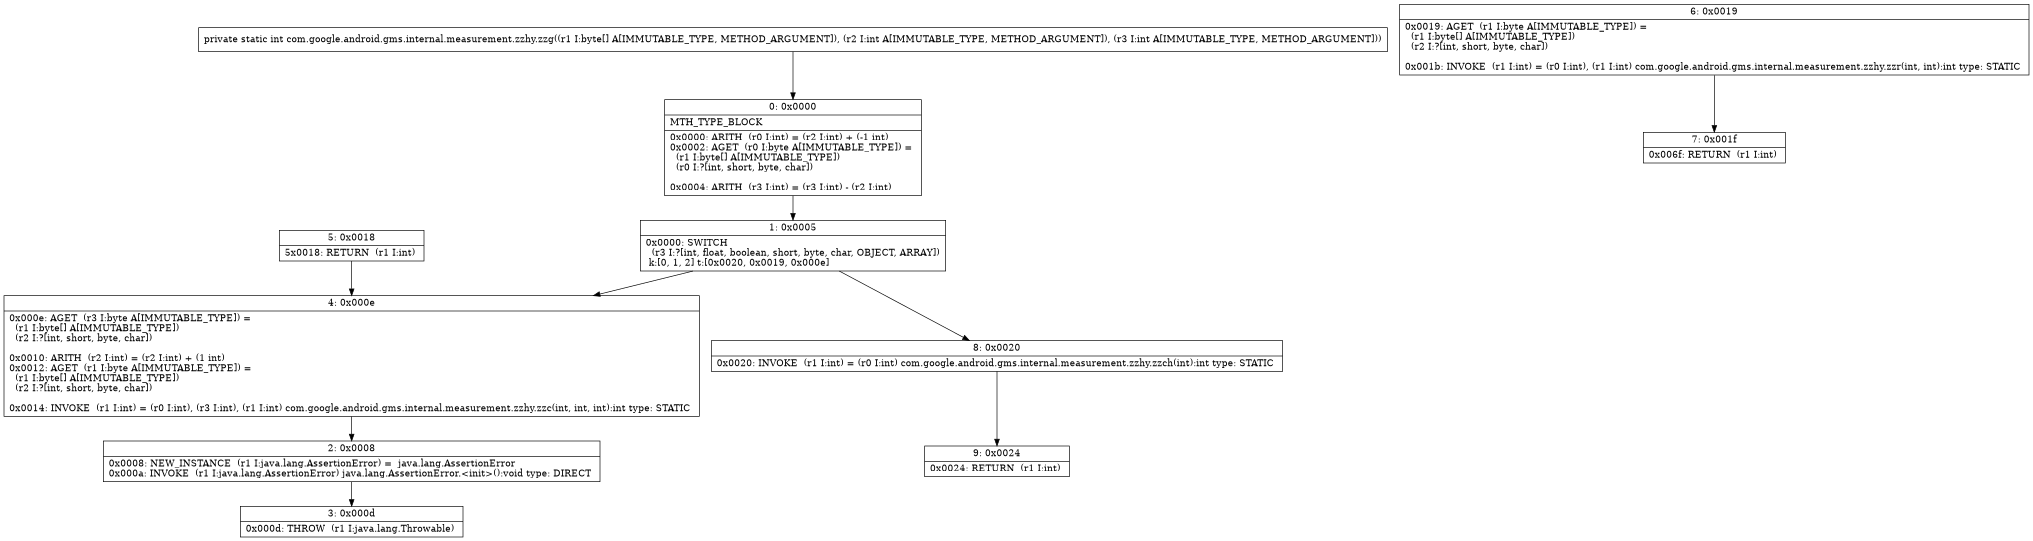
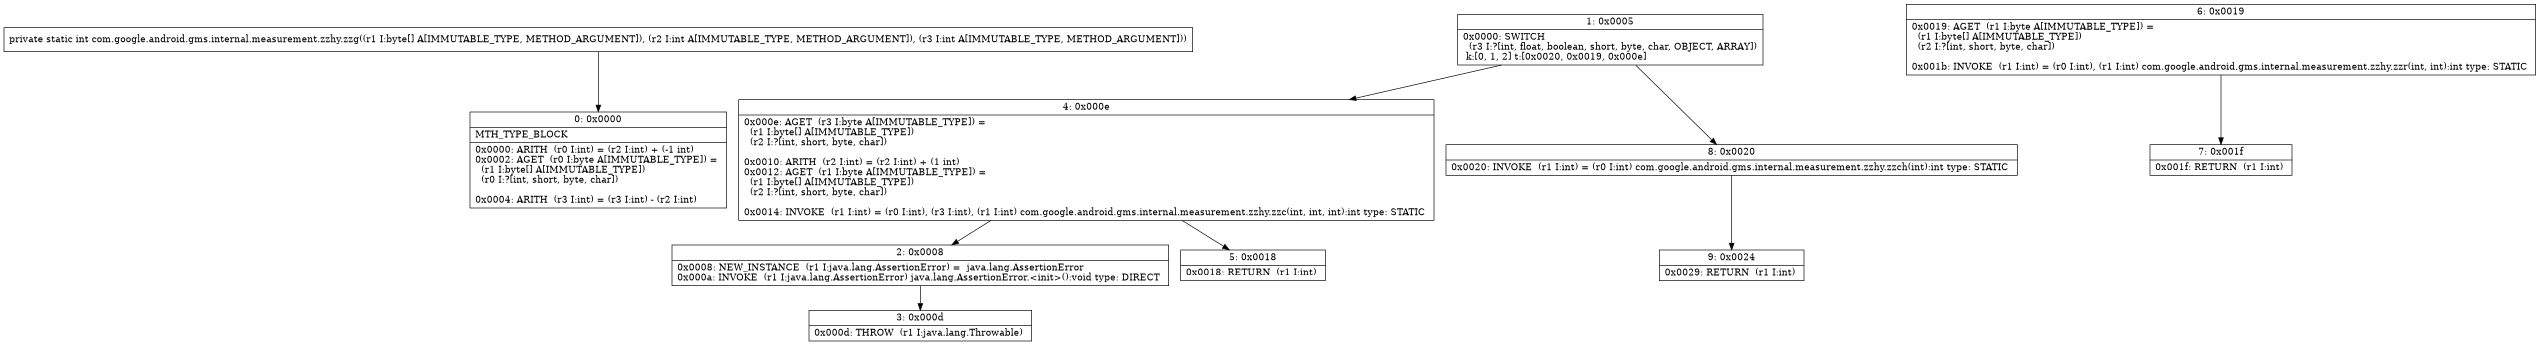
(1714, 155) -> (2221, 167)
(793, 205) -> none
(352, 253) -> (1253, 273)
(352, 275) -> (1203, 233)
(997, 469) -> (1732, 273)
